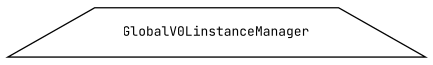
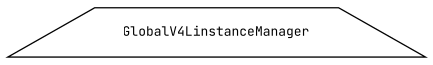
(217, 32) -> (217, 32)
